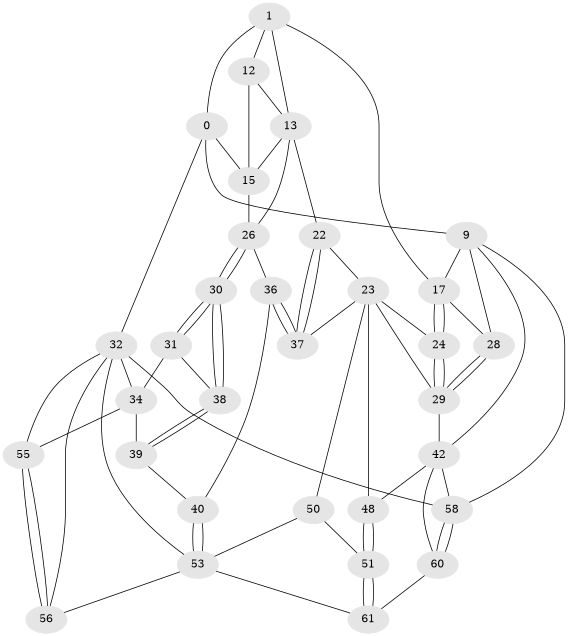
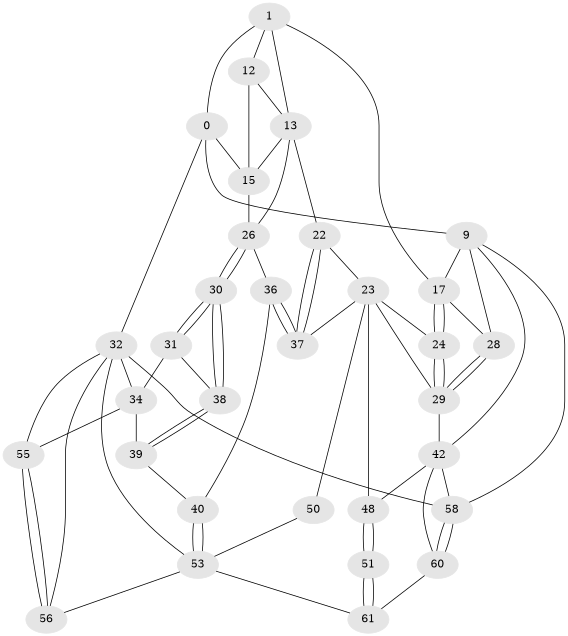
(341, 537) -> none
